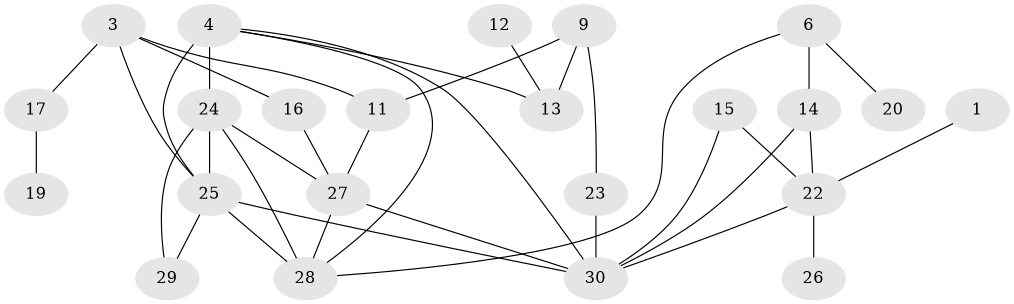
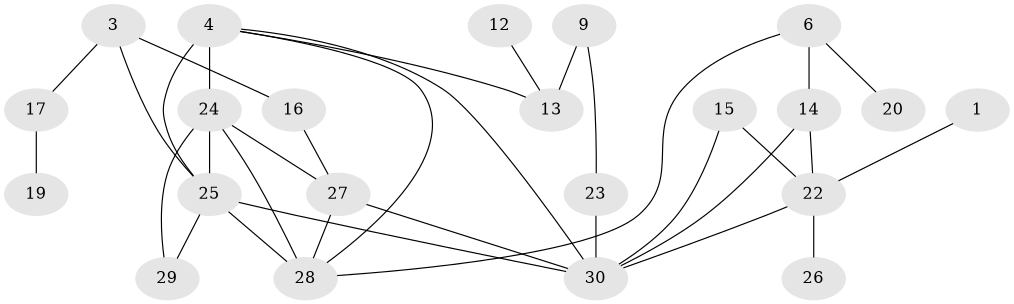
(378, 110) -> none
